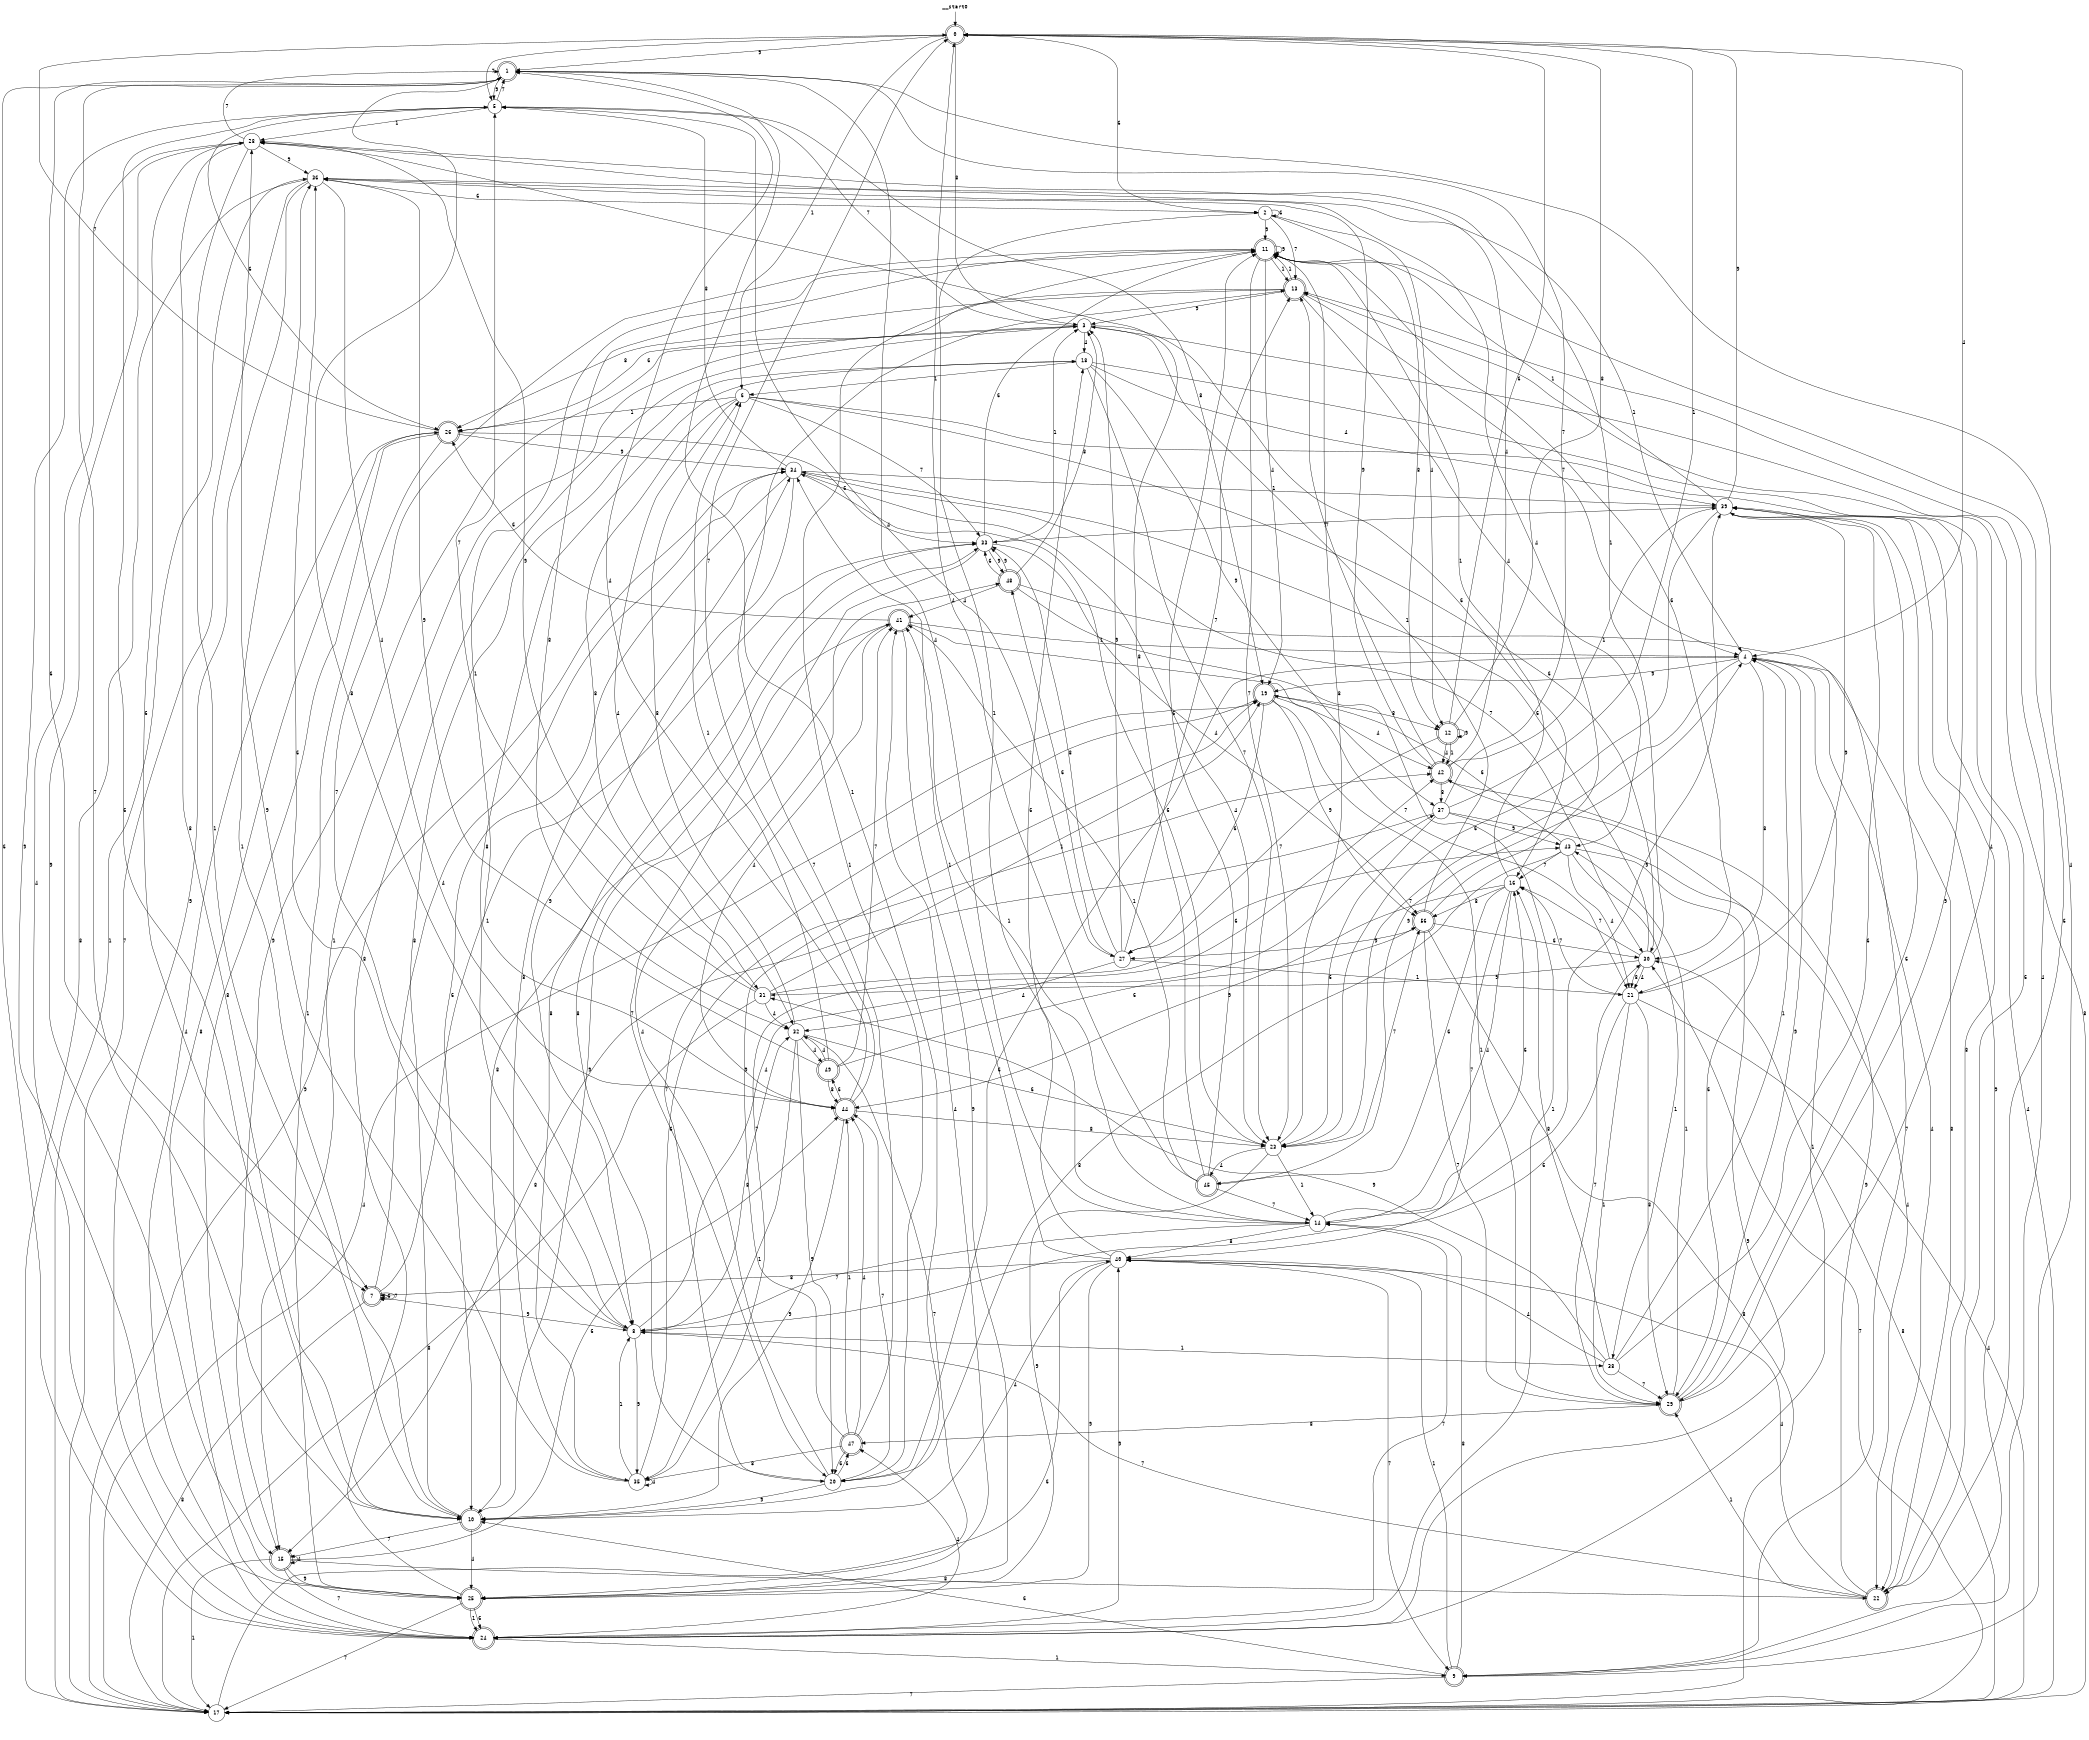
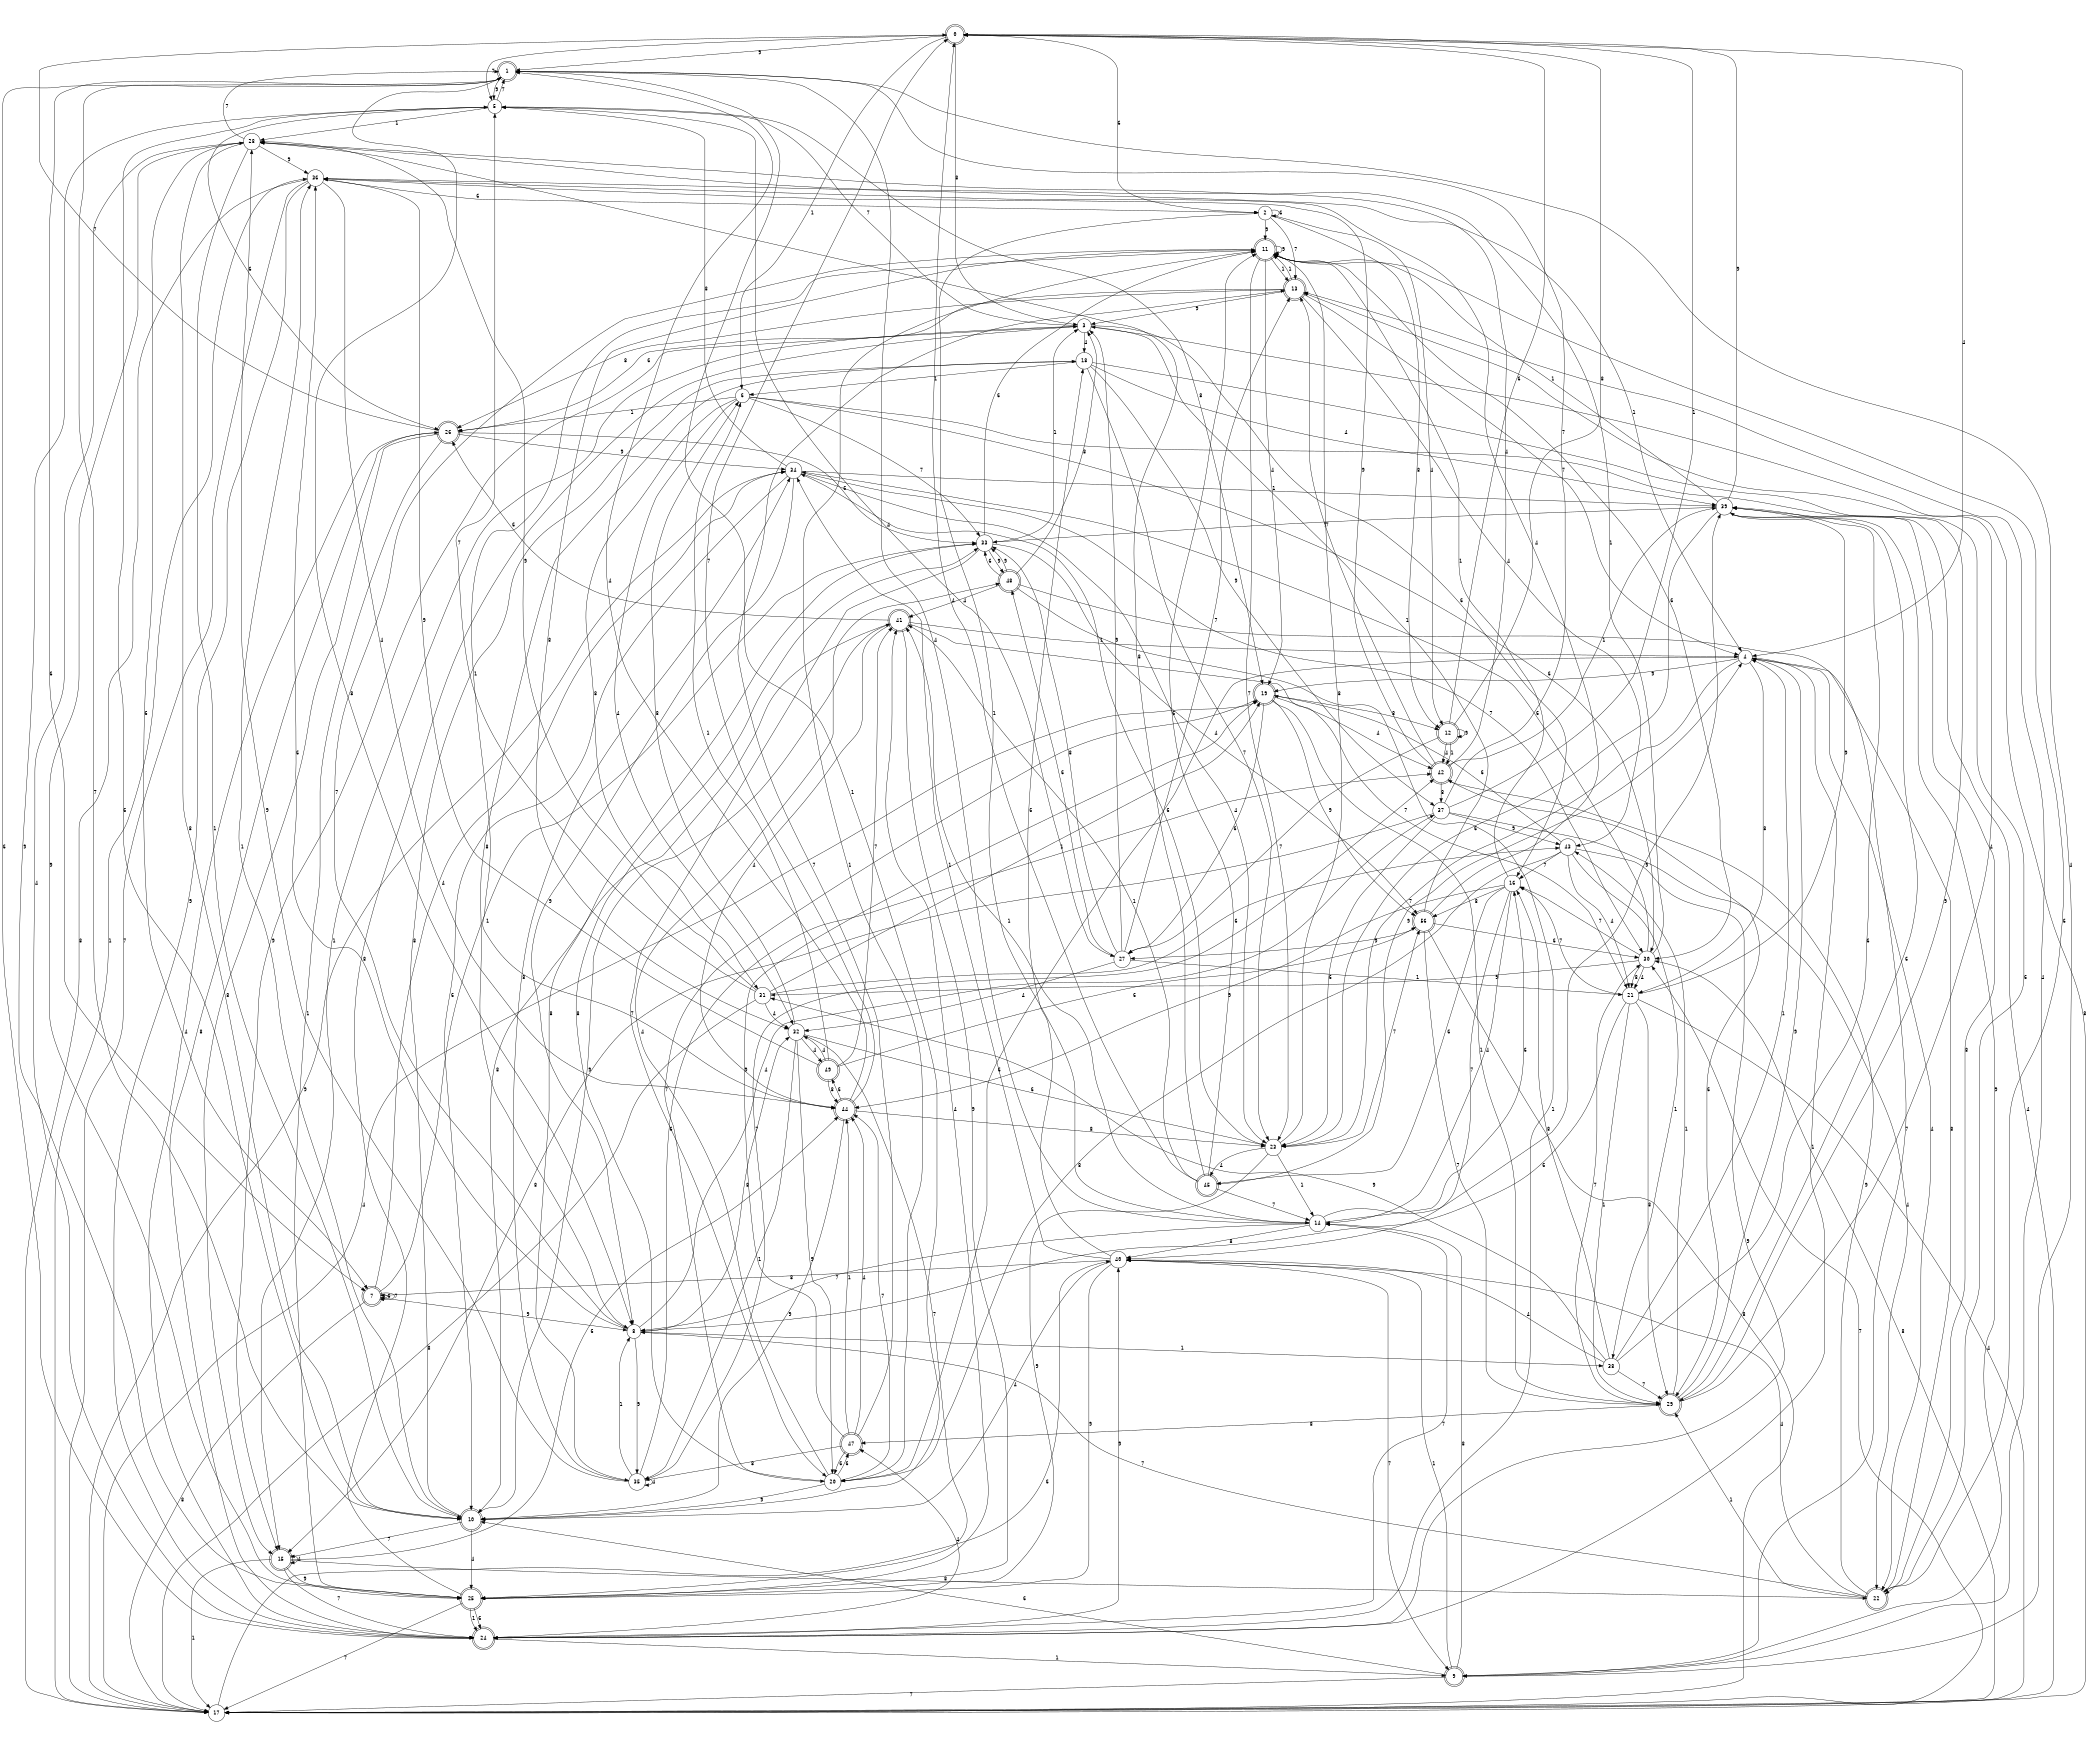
(955, 7) -> none
